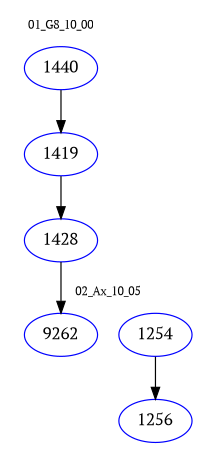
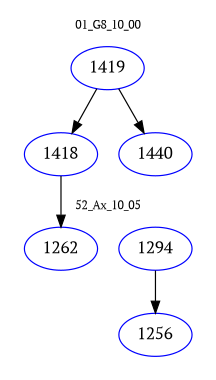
(61, 105) -> (128, 106)
(61, 240) -> (61, 154)
(108, 292) -> (108, 206)
(61, 335) -> (61, 249)
(155, 335) -> (155, 249)
